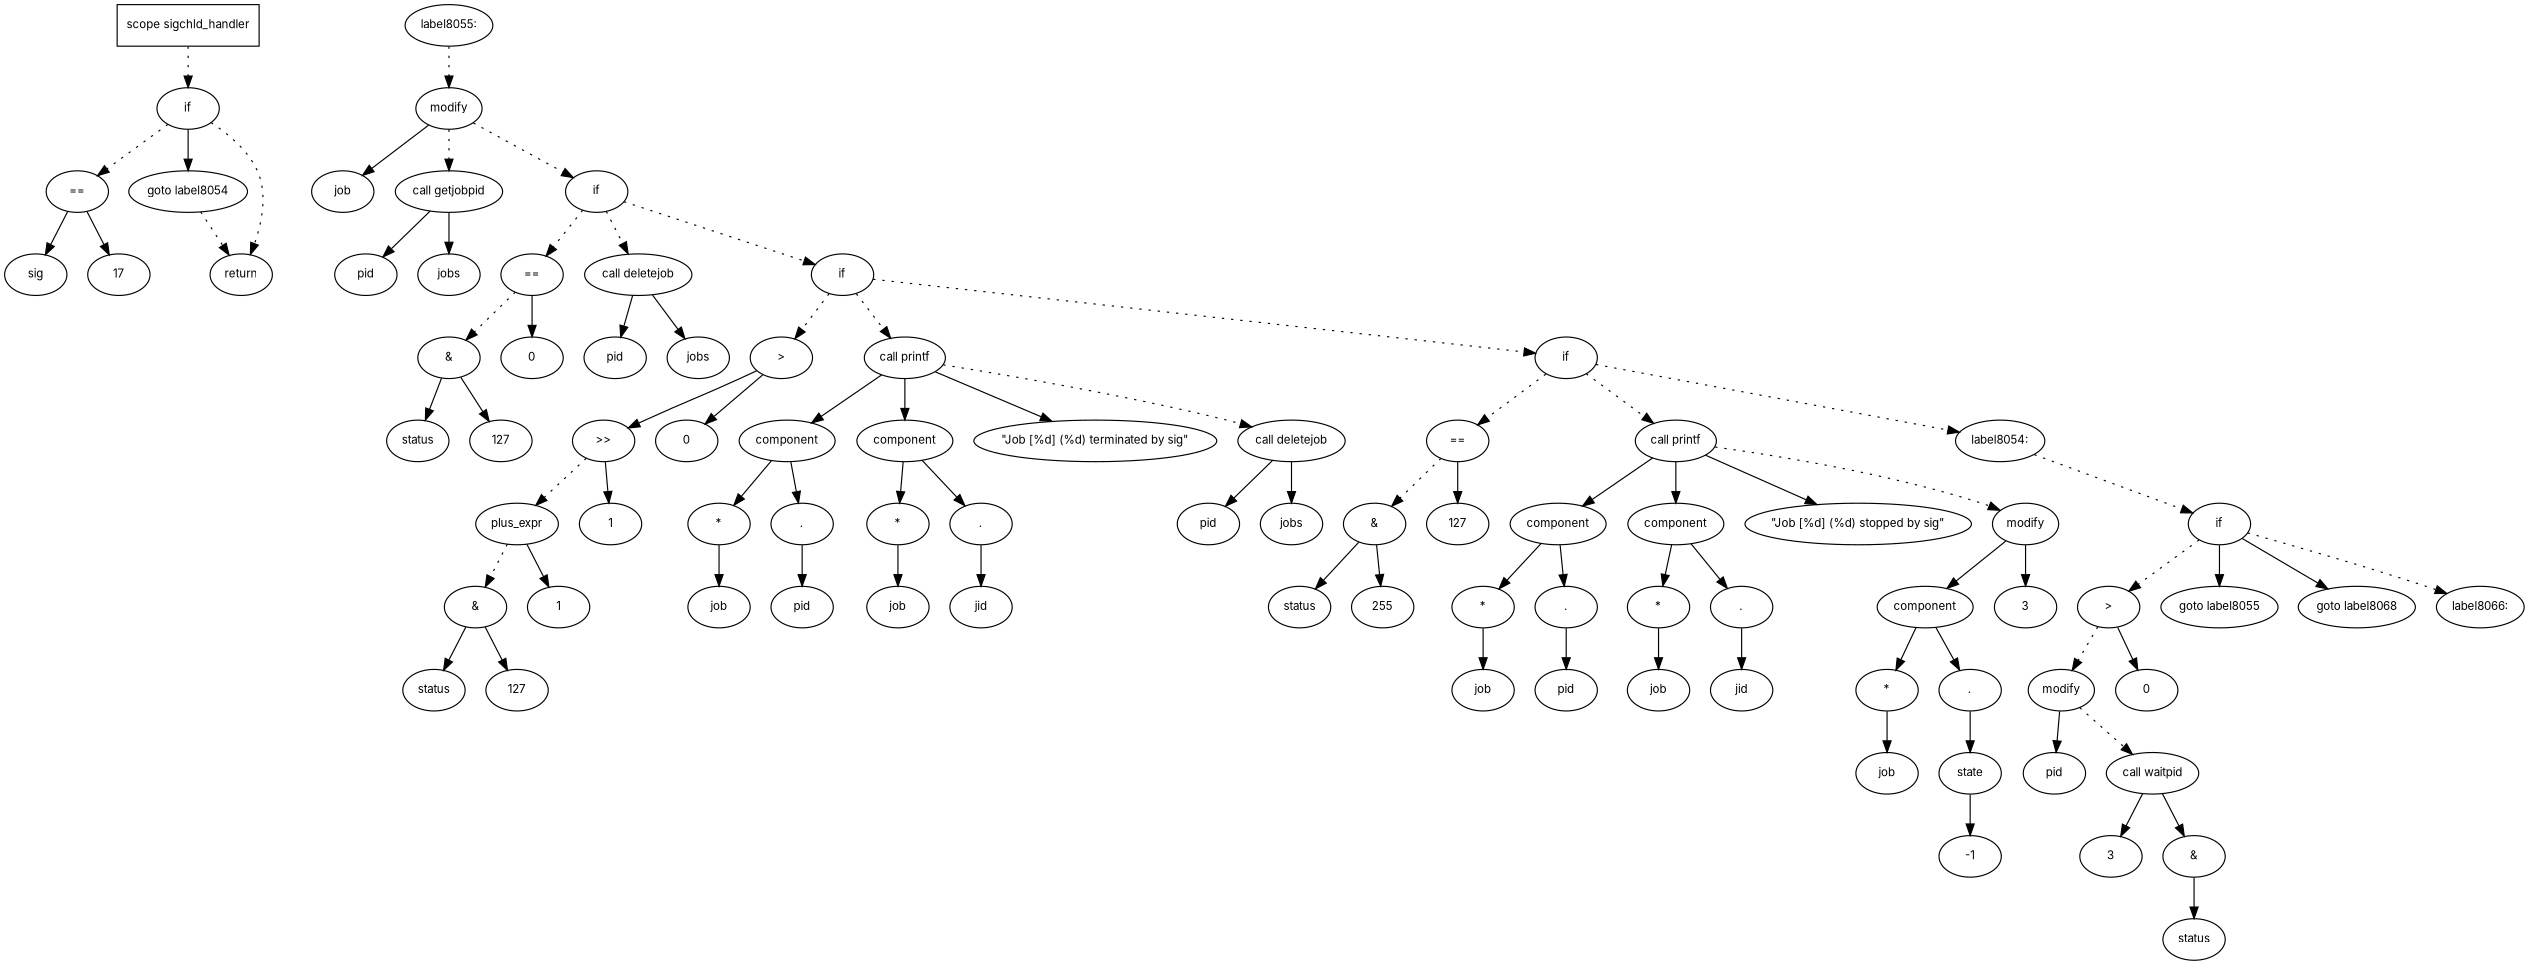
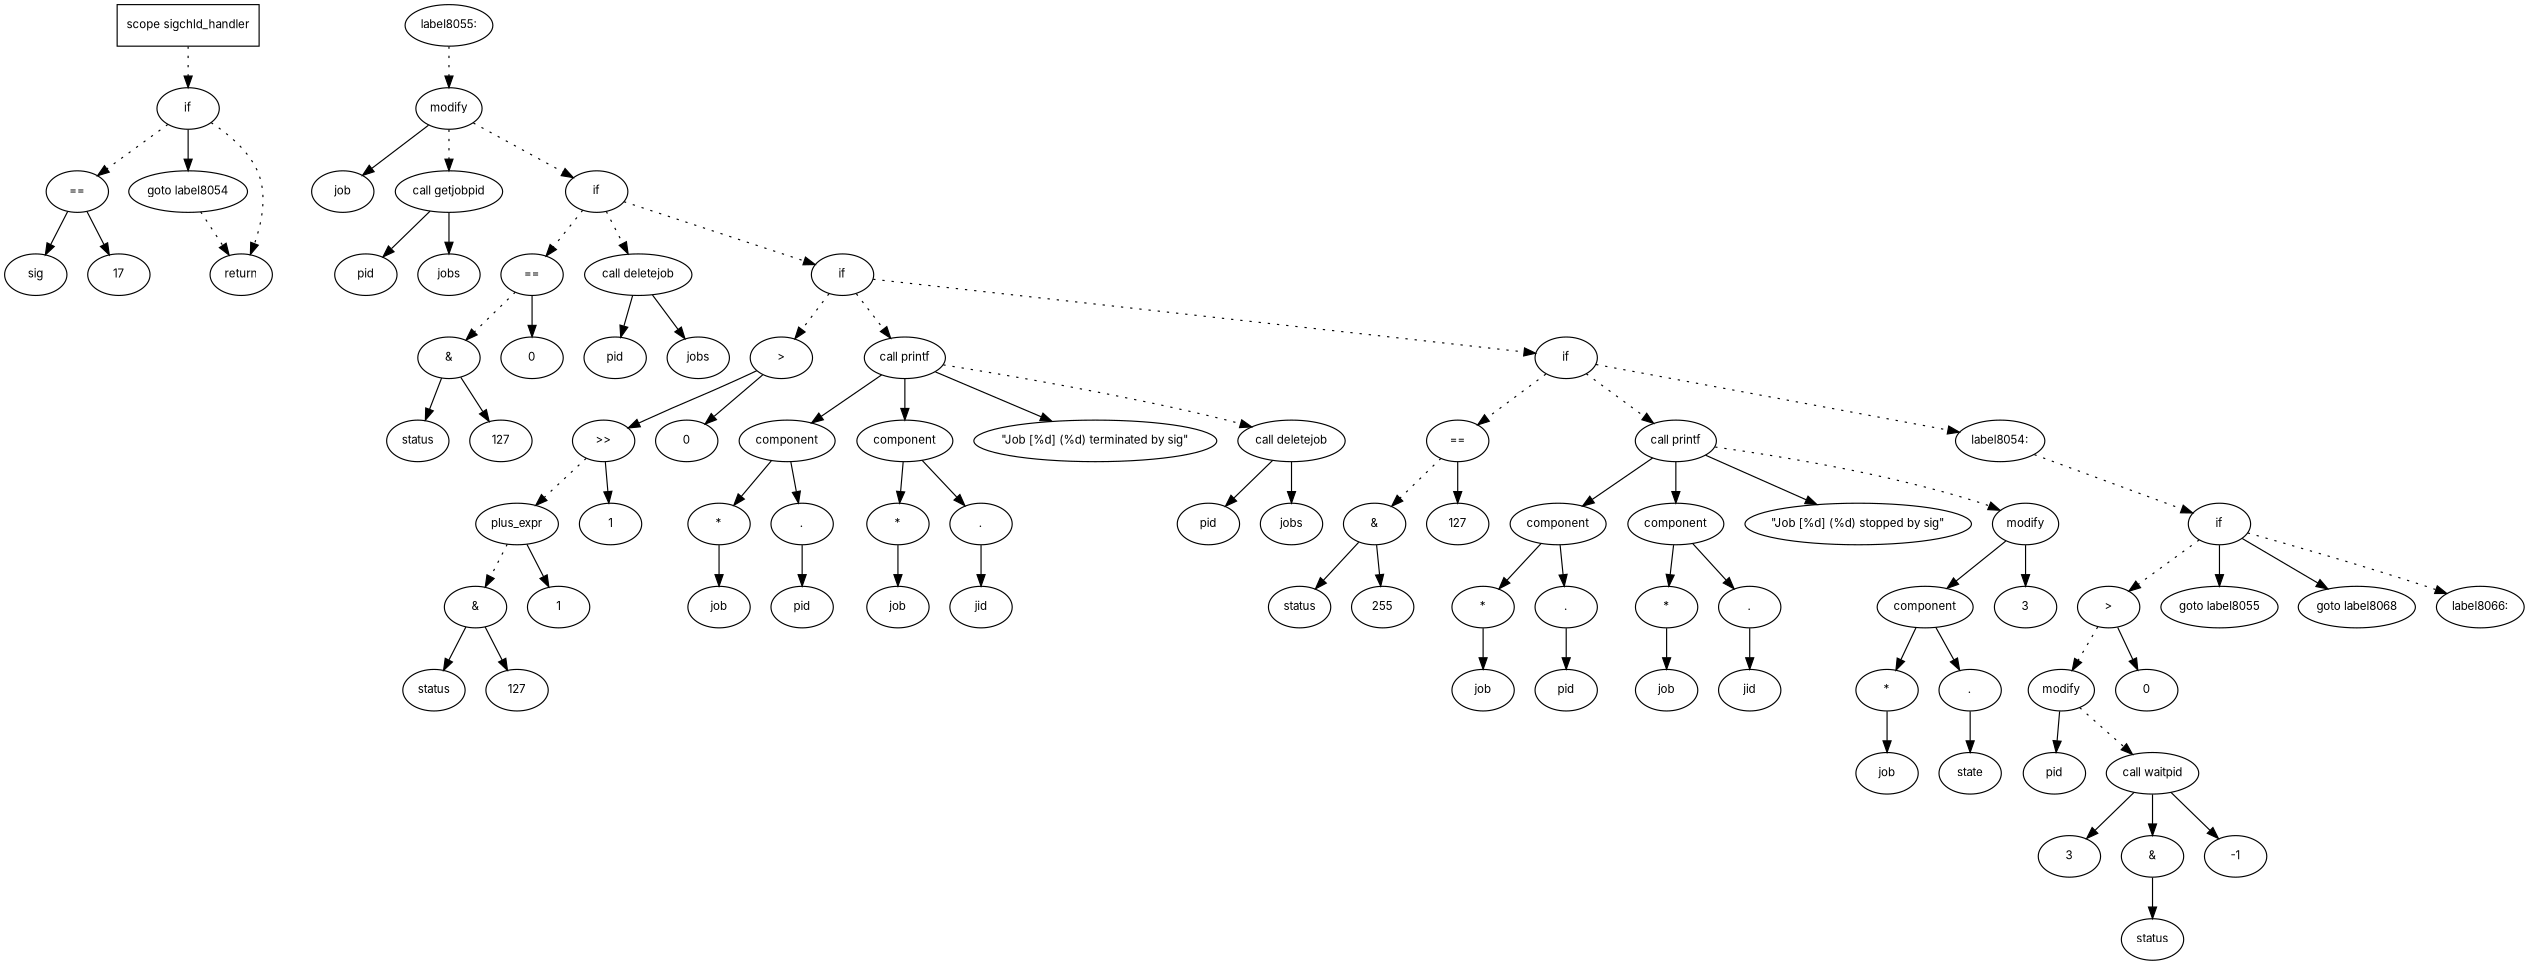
(1970, 809) -> (2191, 811)
